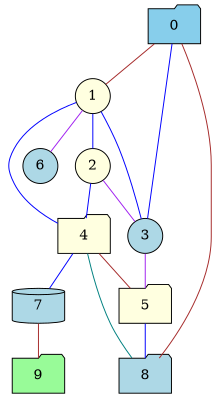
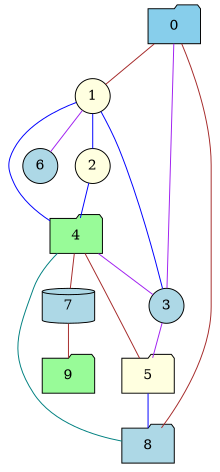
(160, 131) -> (170, 166)
(119, 201) -> (126, 274)
(84, 236) -> (76, 236)
(61, 271) -> (72, 271)
